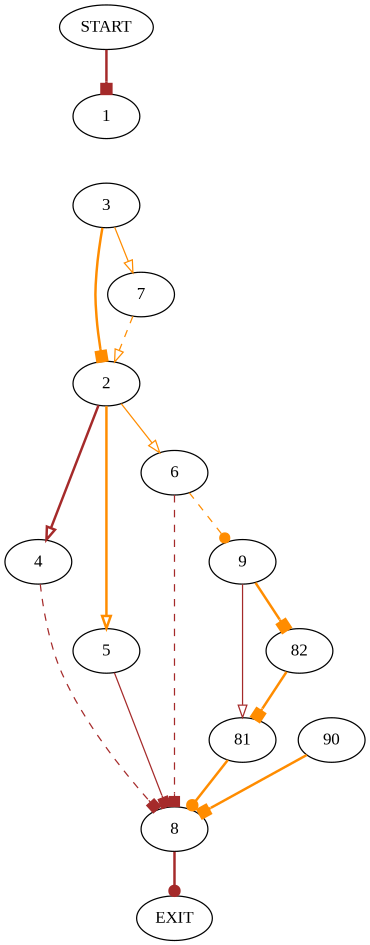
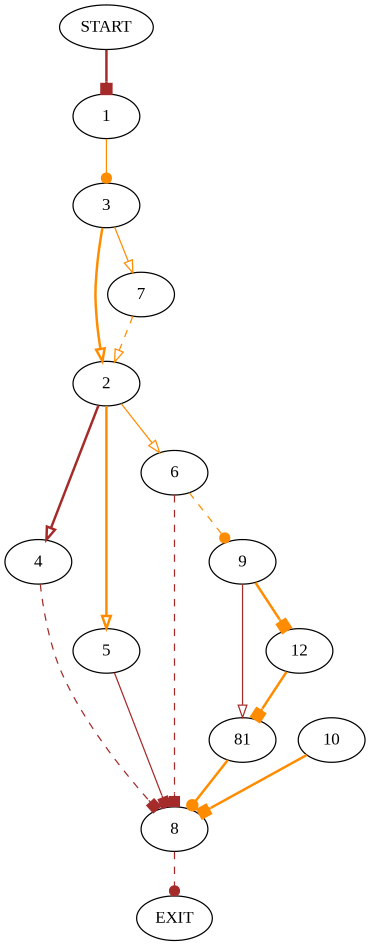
none -> (106, 156)
(96, 288) -> (96, 288)
(299, 651) -> (299, 651)
(332, 740) -> (332, 740)
(174, 869) -> (174, 869)
